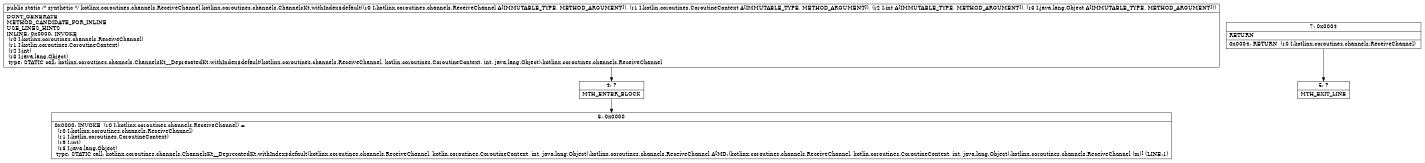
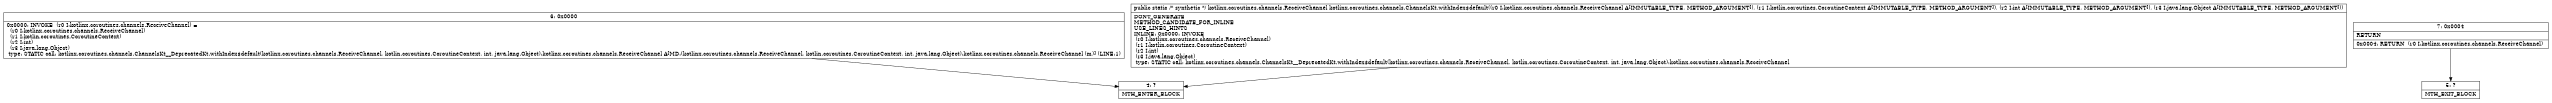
(1324, 94) -> (2451, 94)
(612, 104) -> (963, 72)
(68, 143) -> (20, 43)
